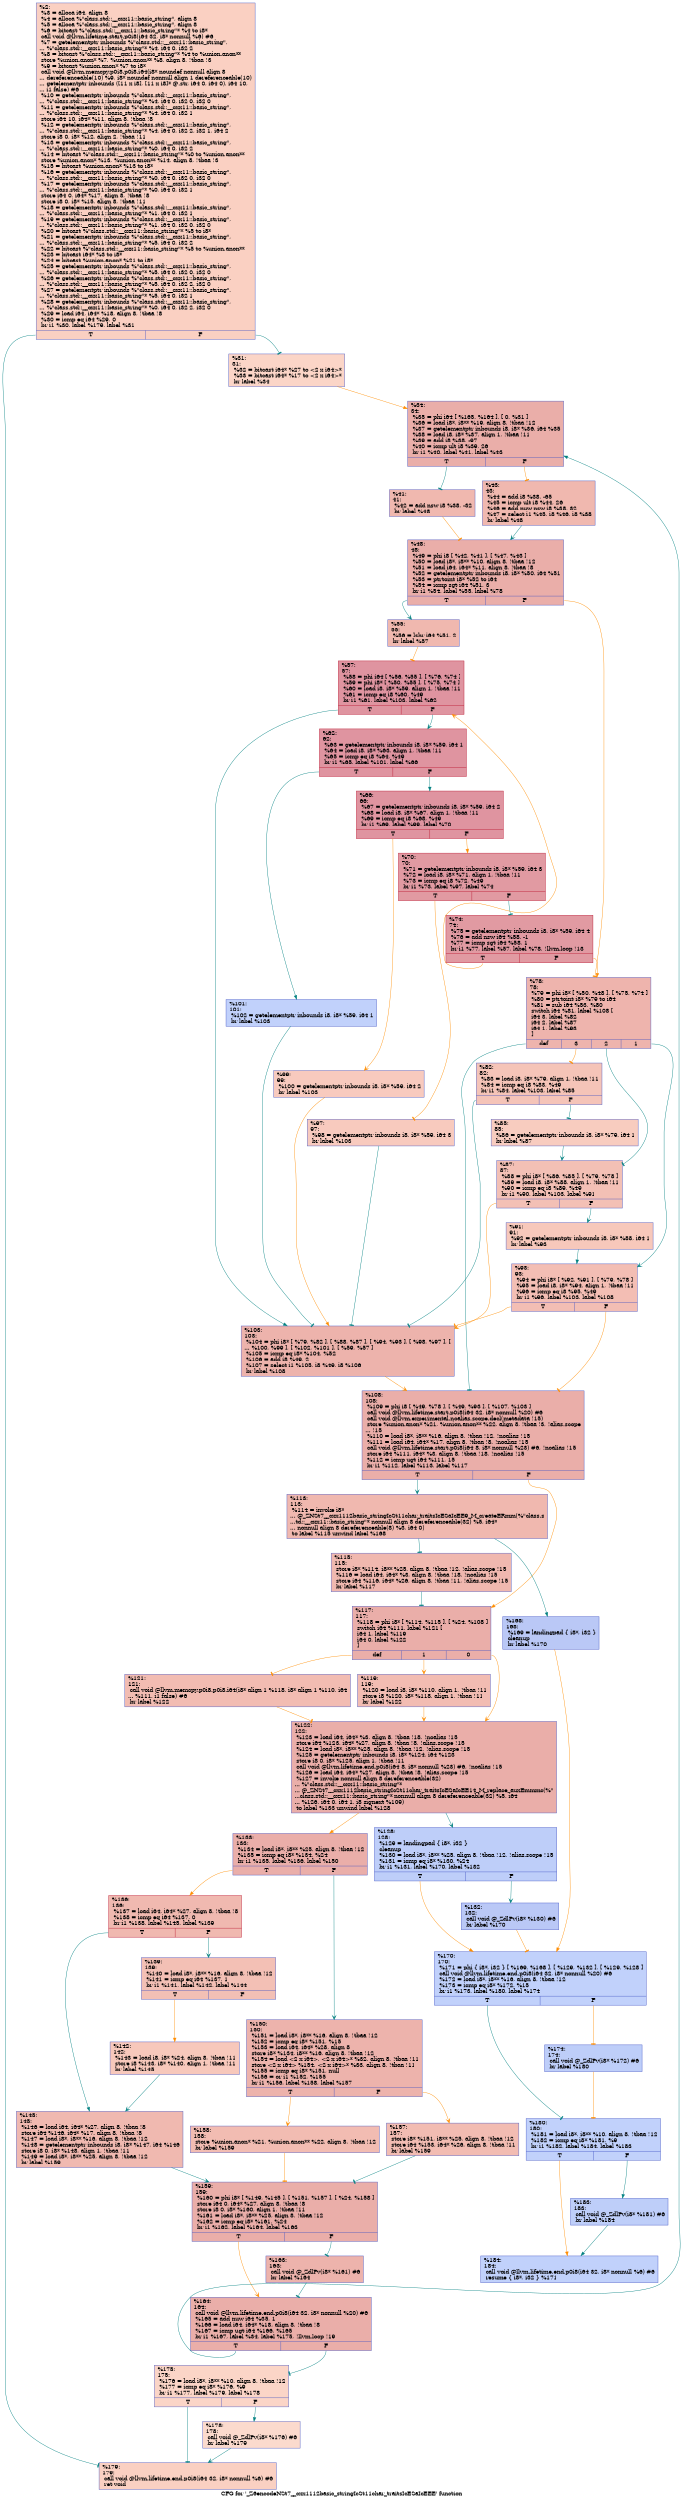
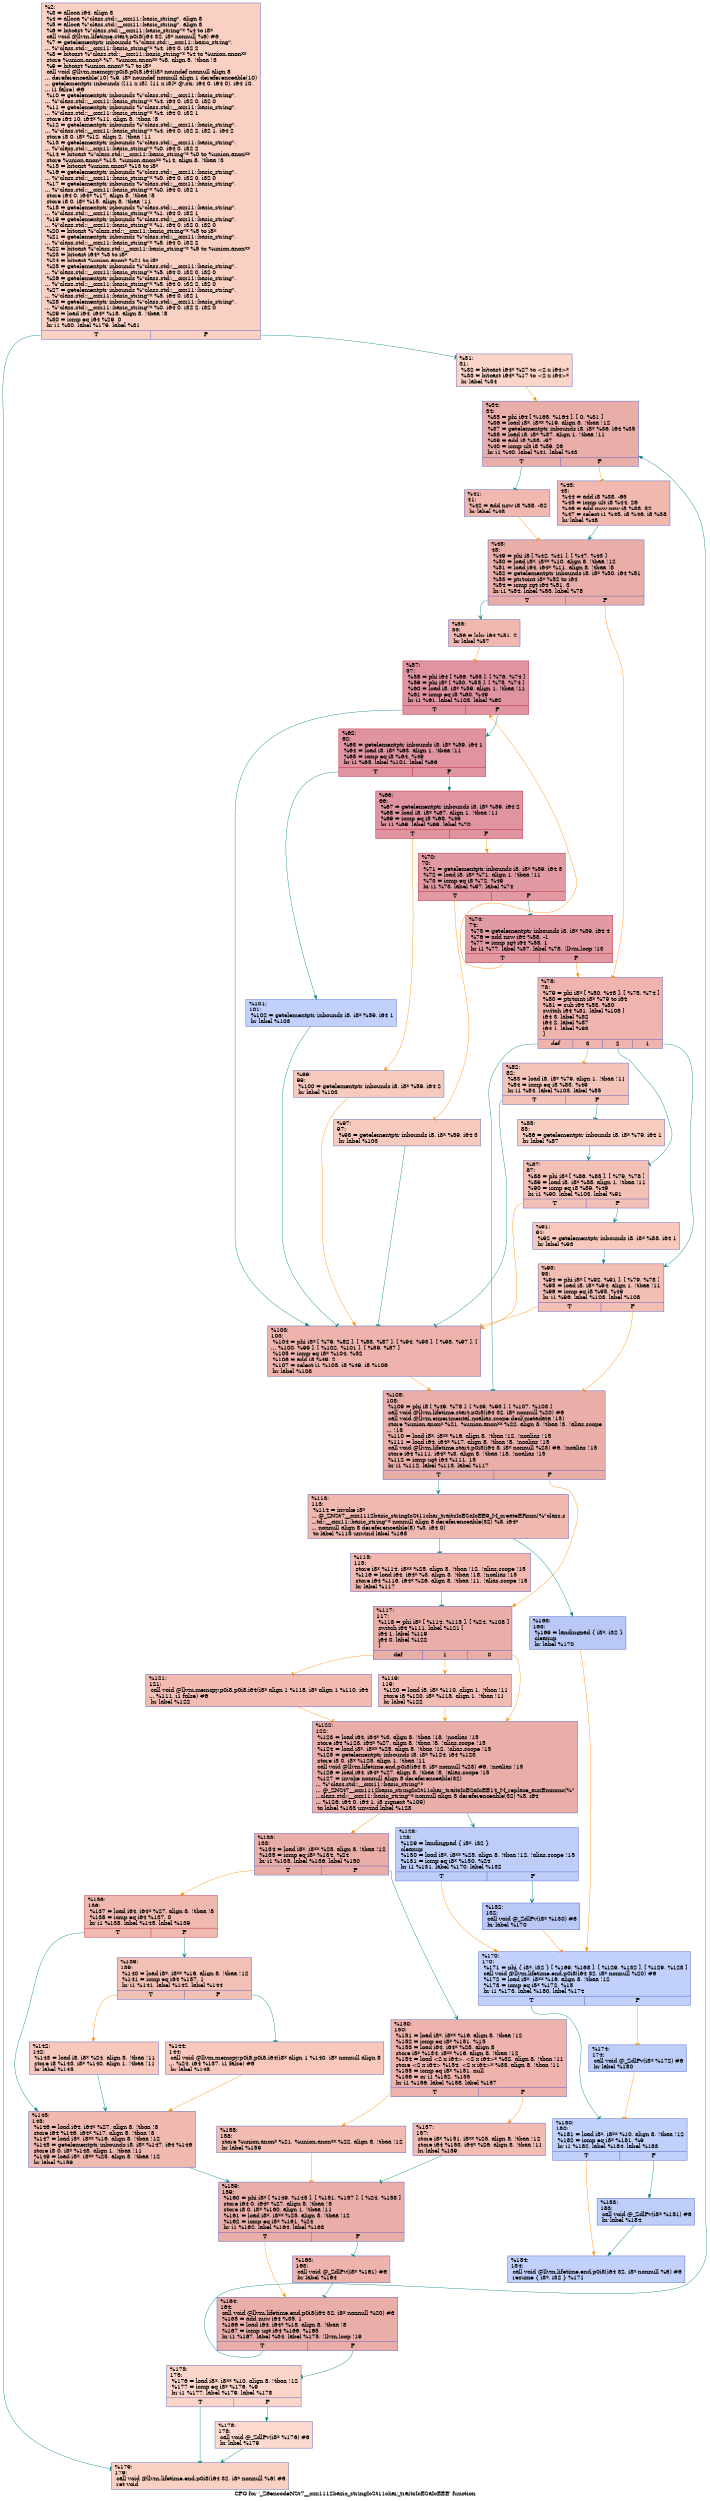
none -> (275, 2058)
